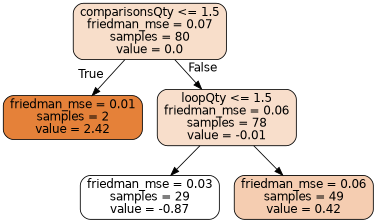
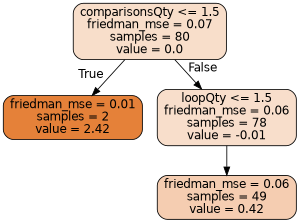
(150, 197) -> none
